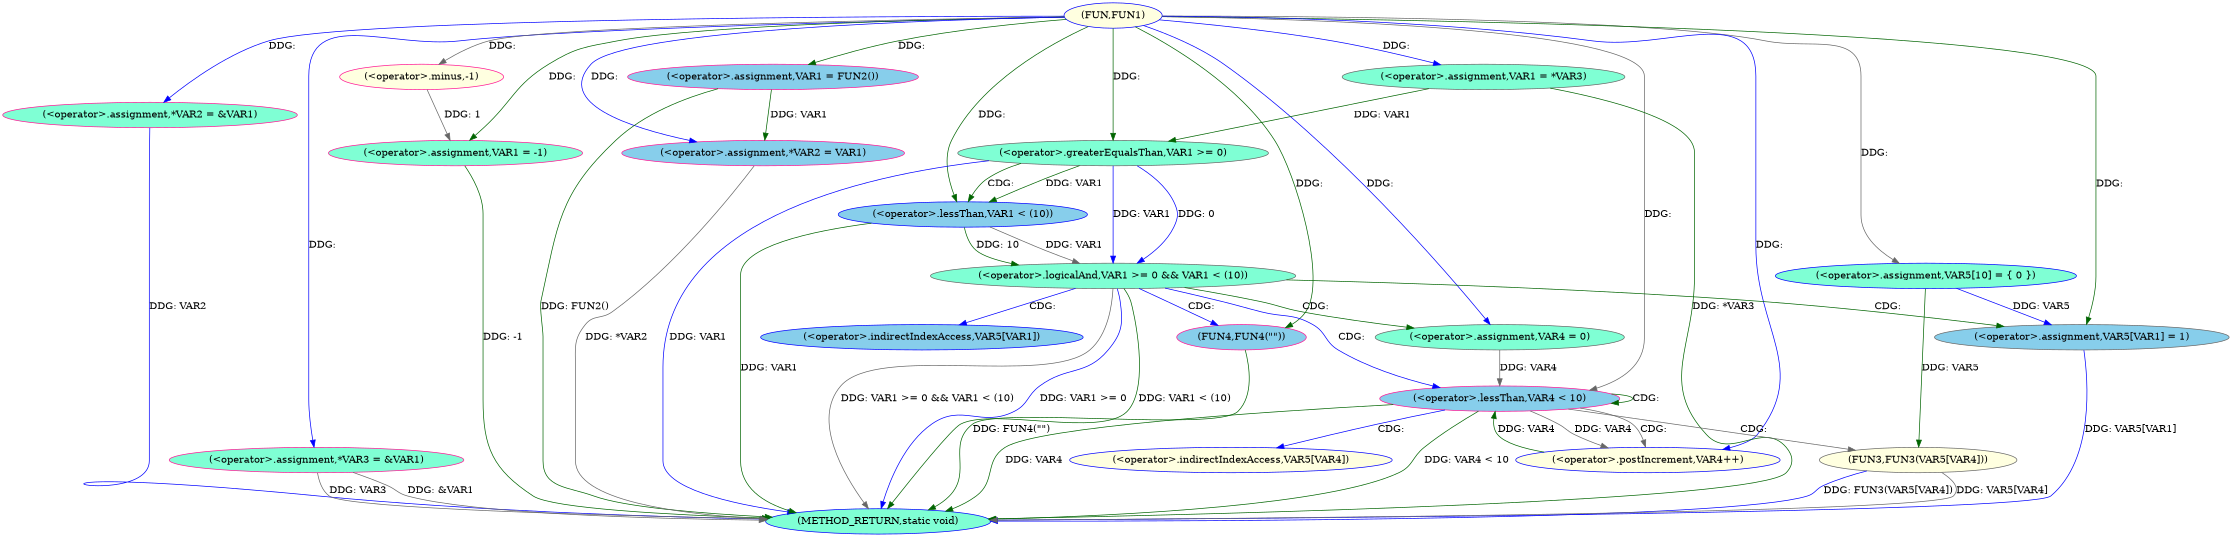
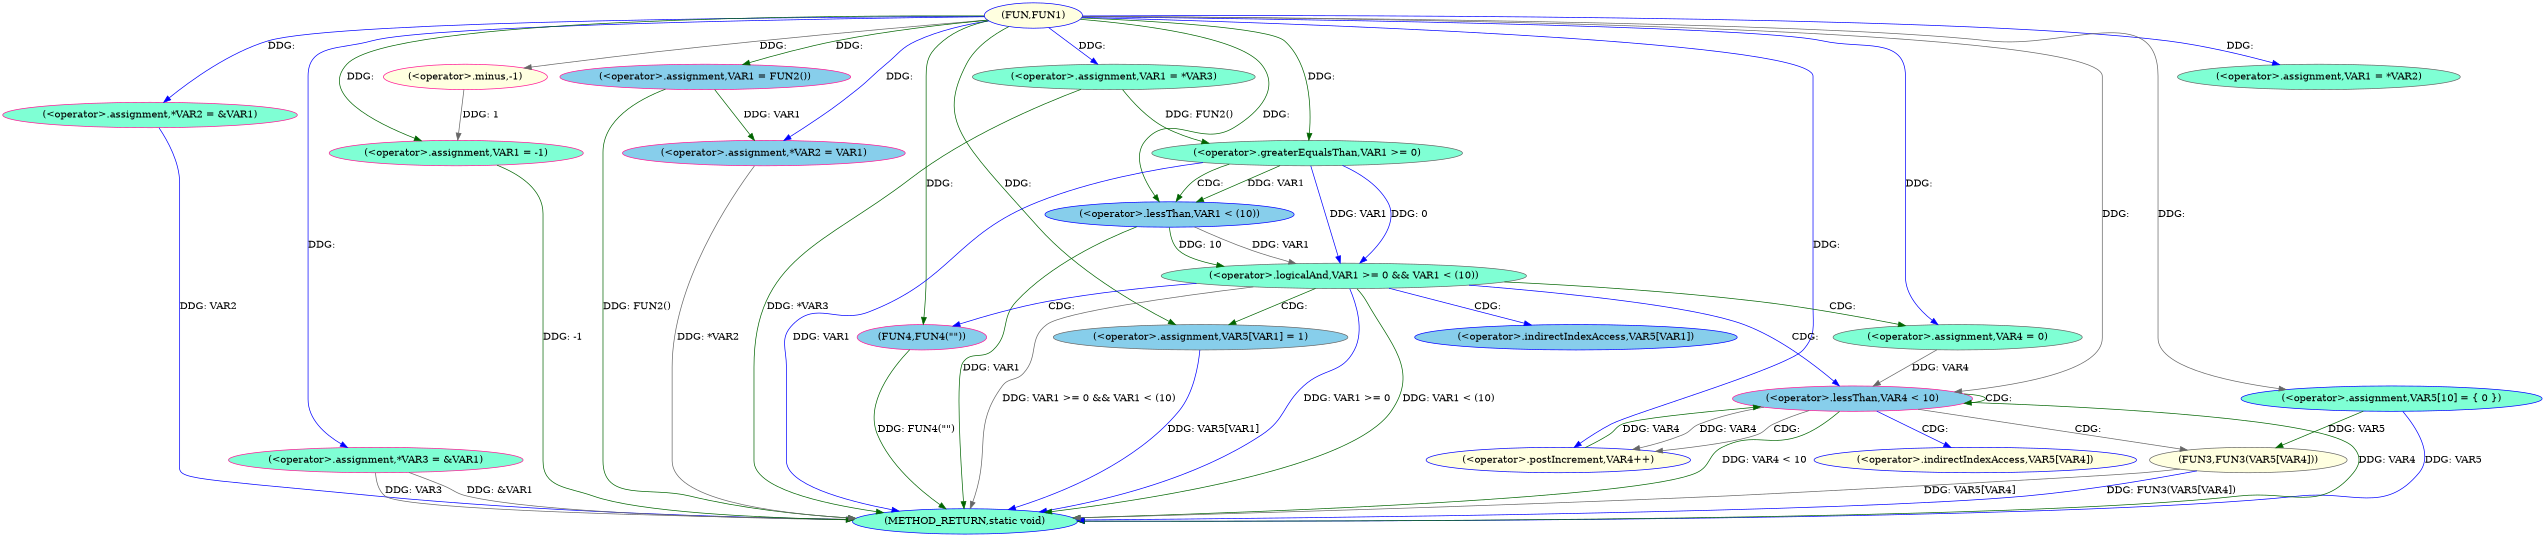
none -> (2319, 77)
(1383, 115) -> (1200, 115)
(2001, 305) -> (1790, 517)
